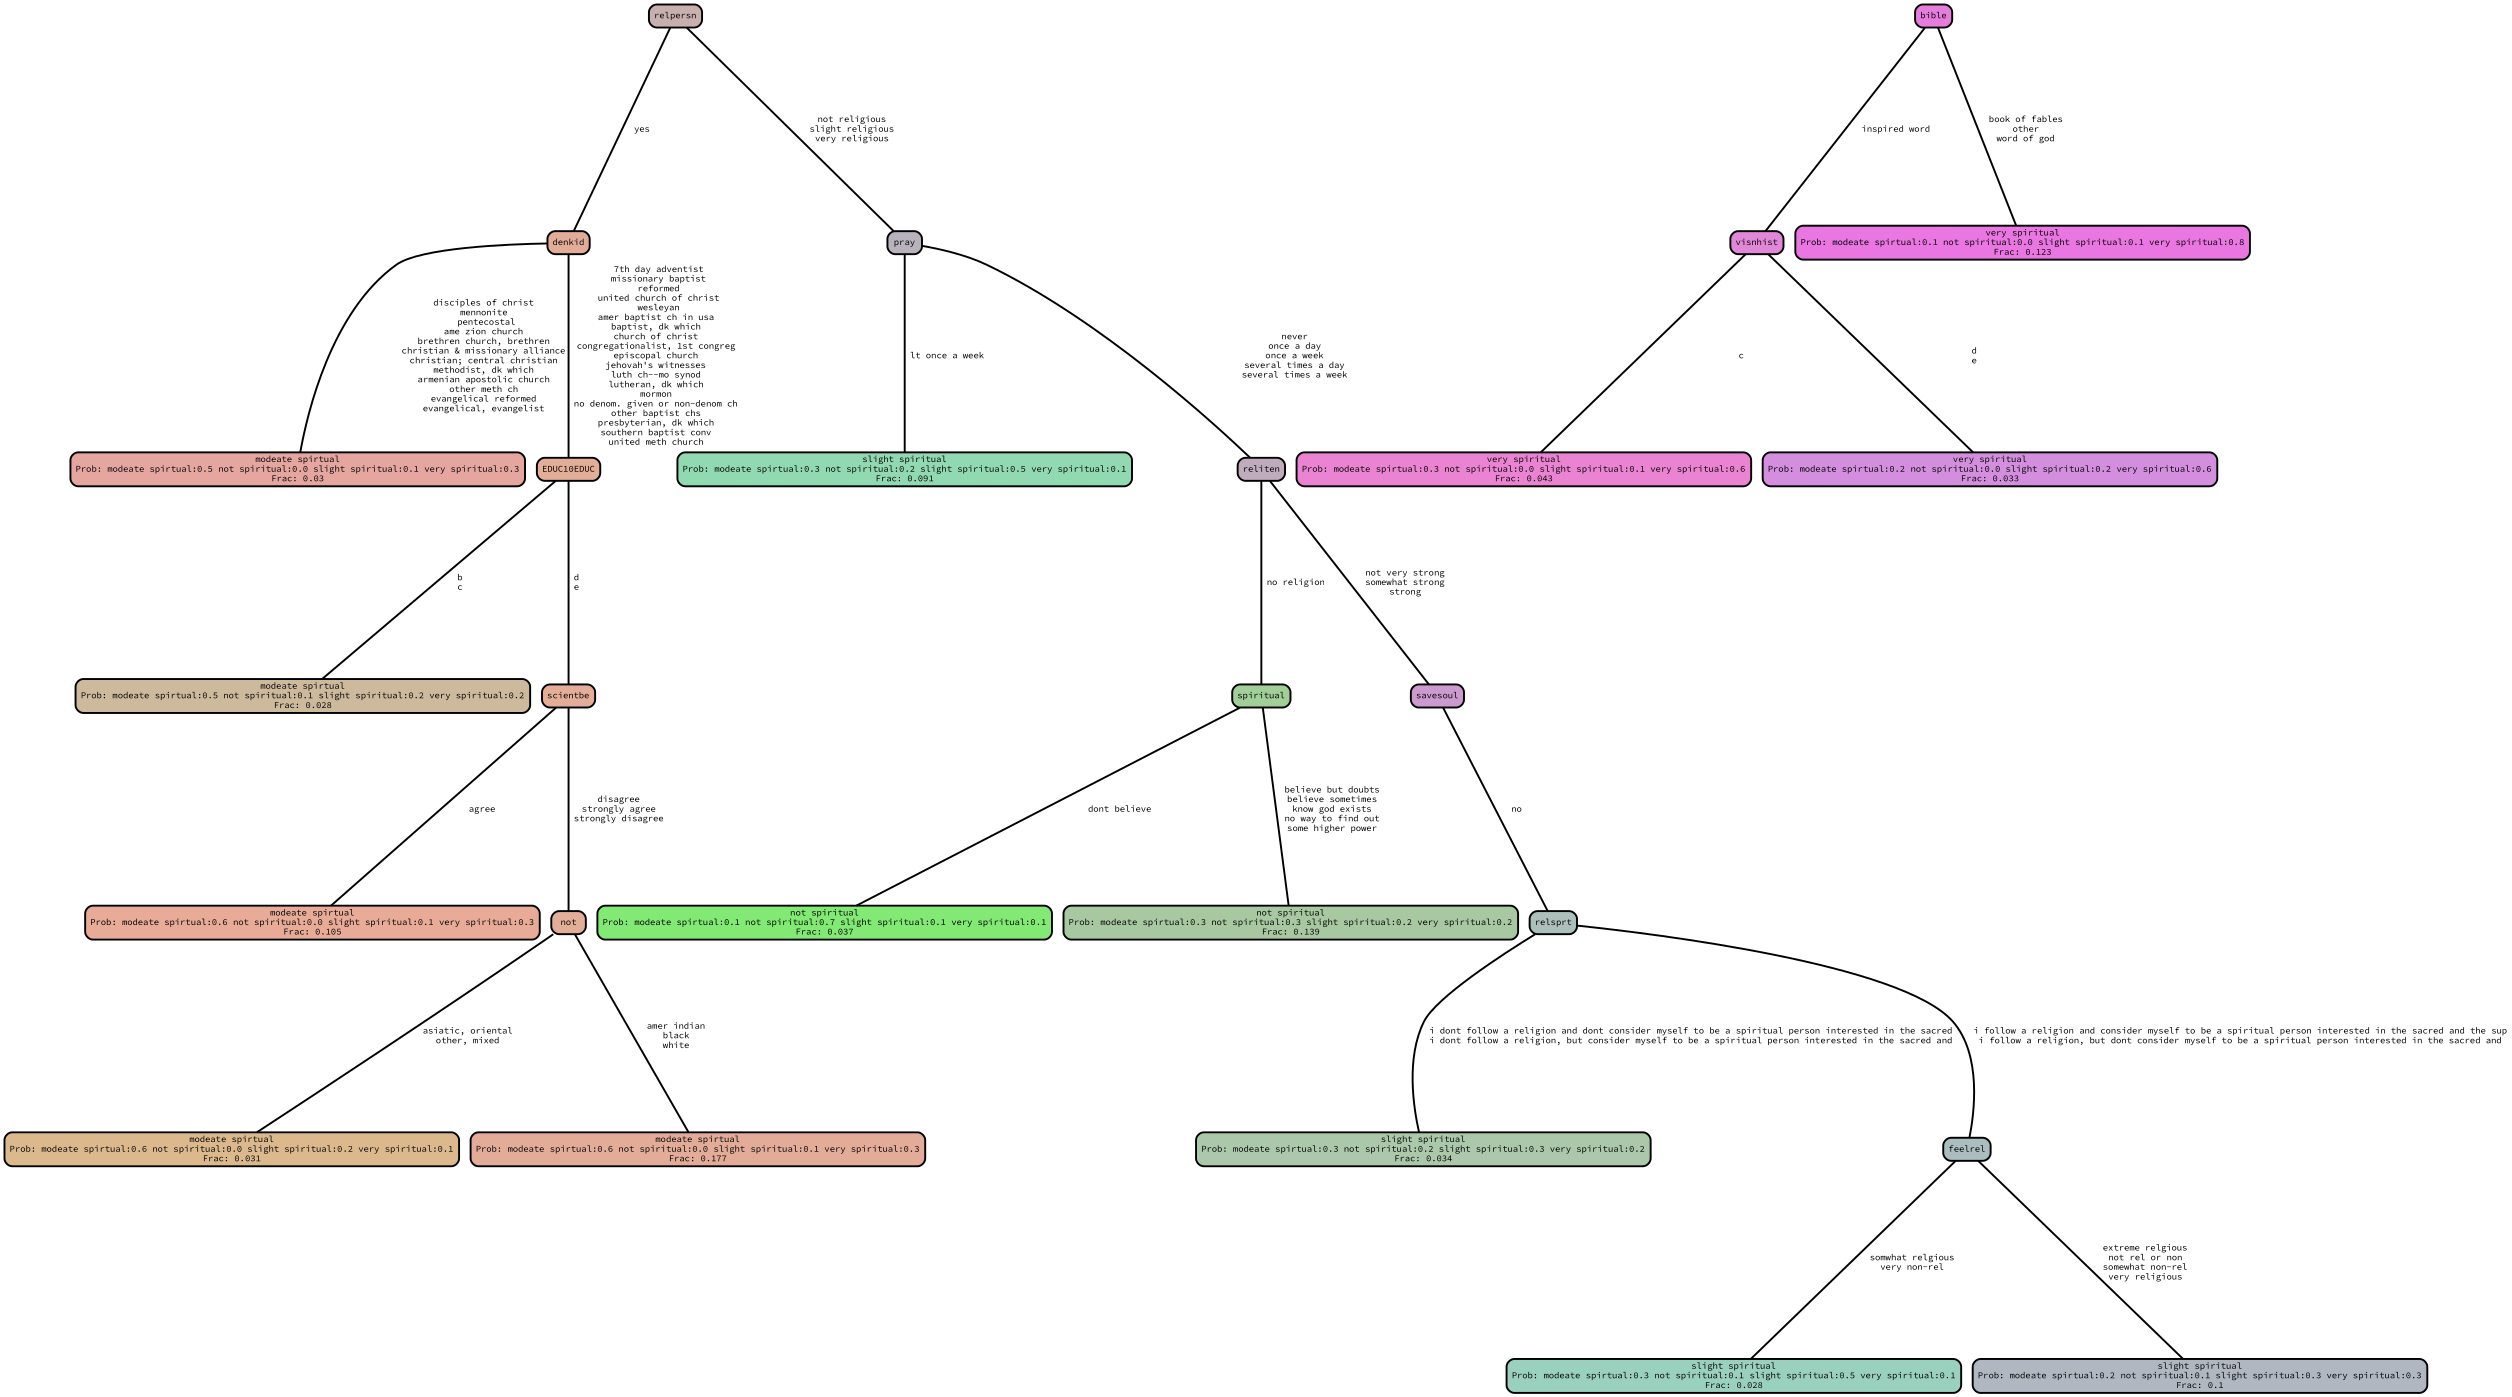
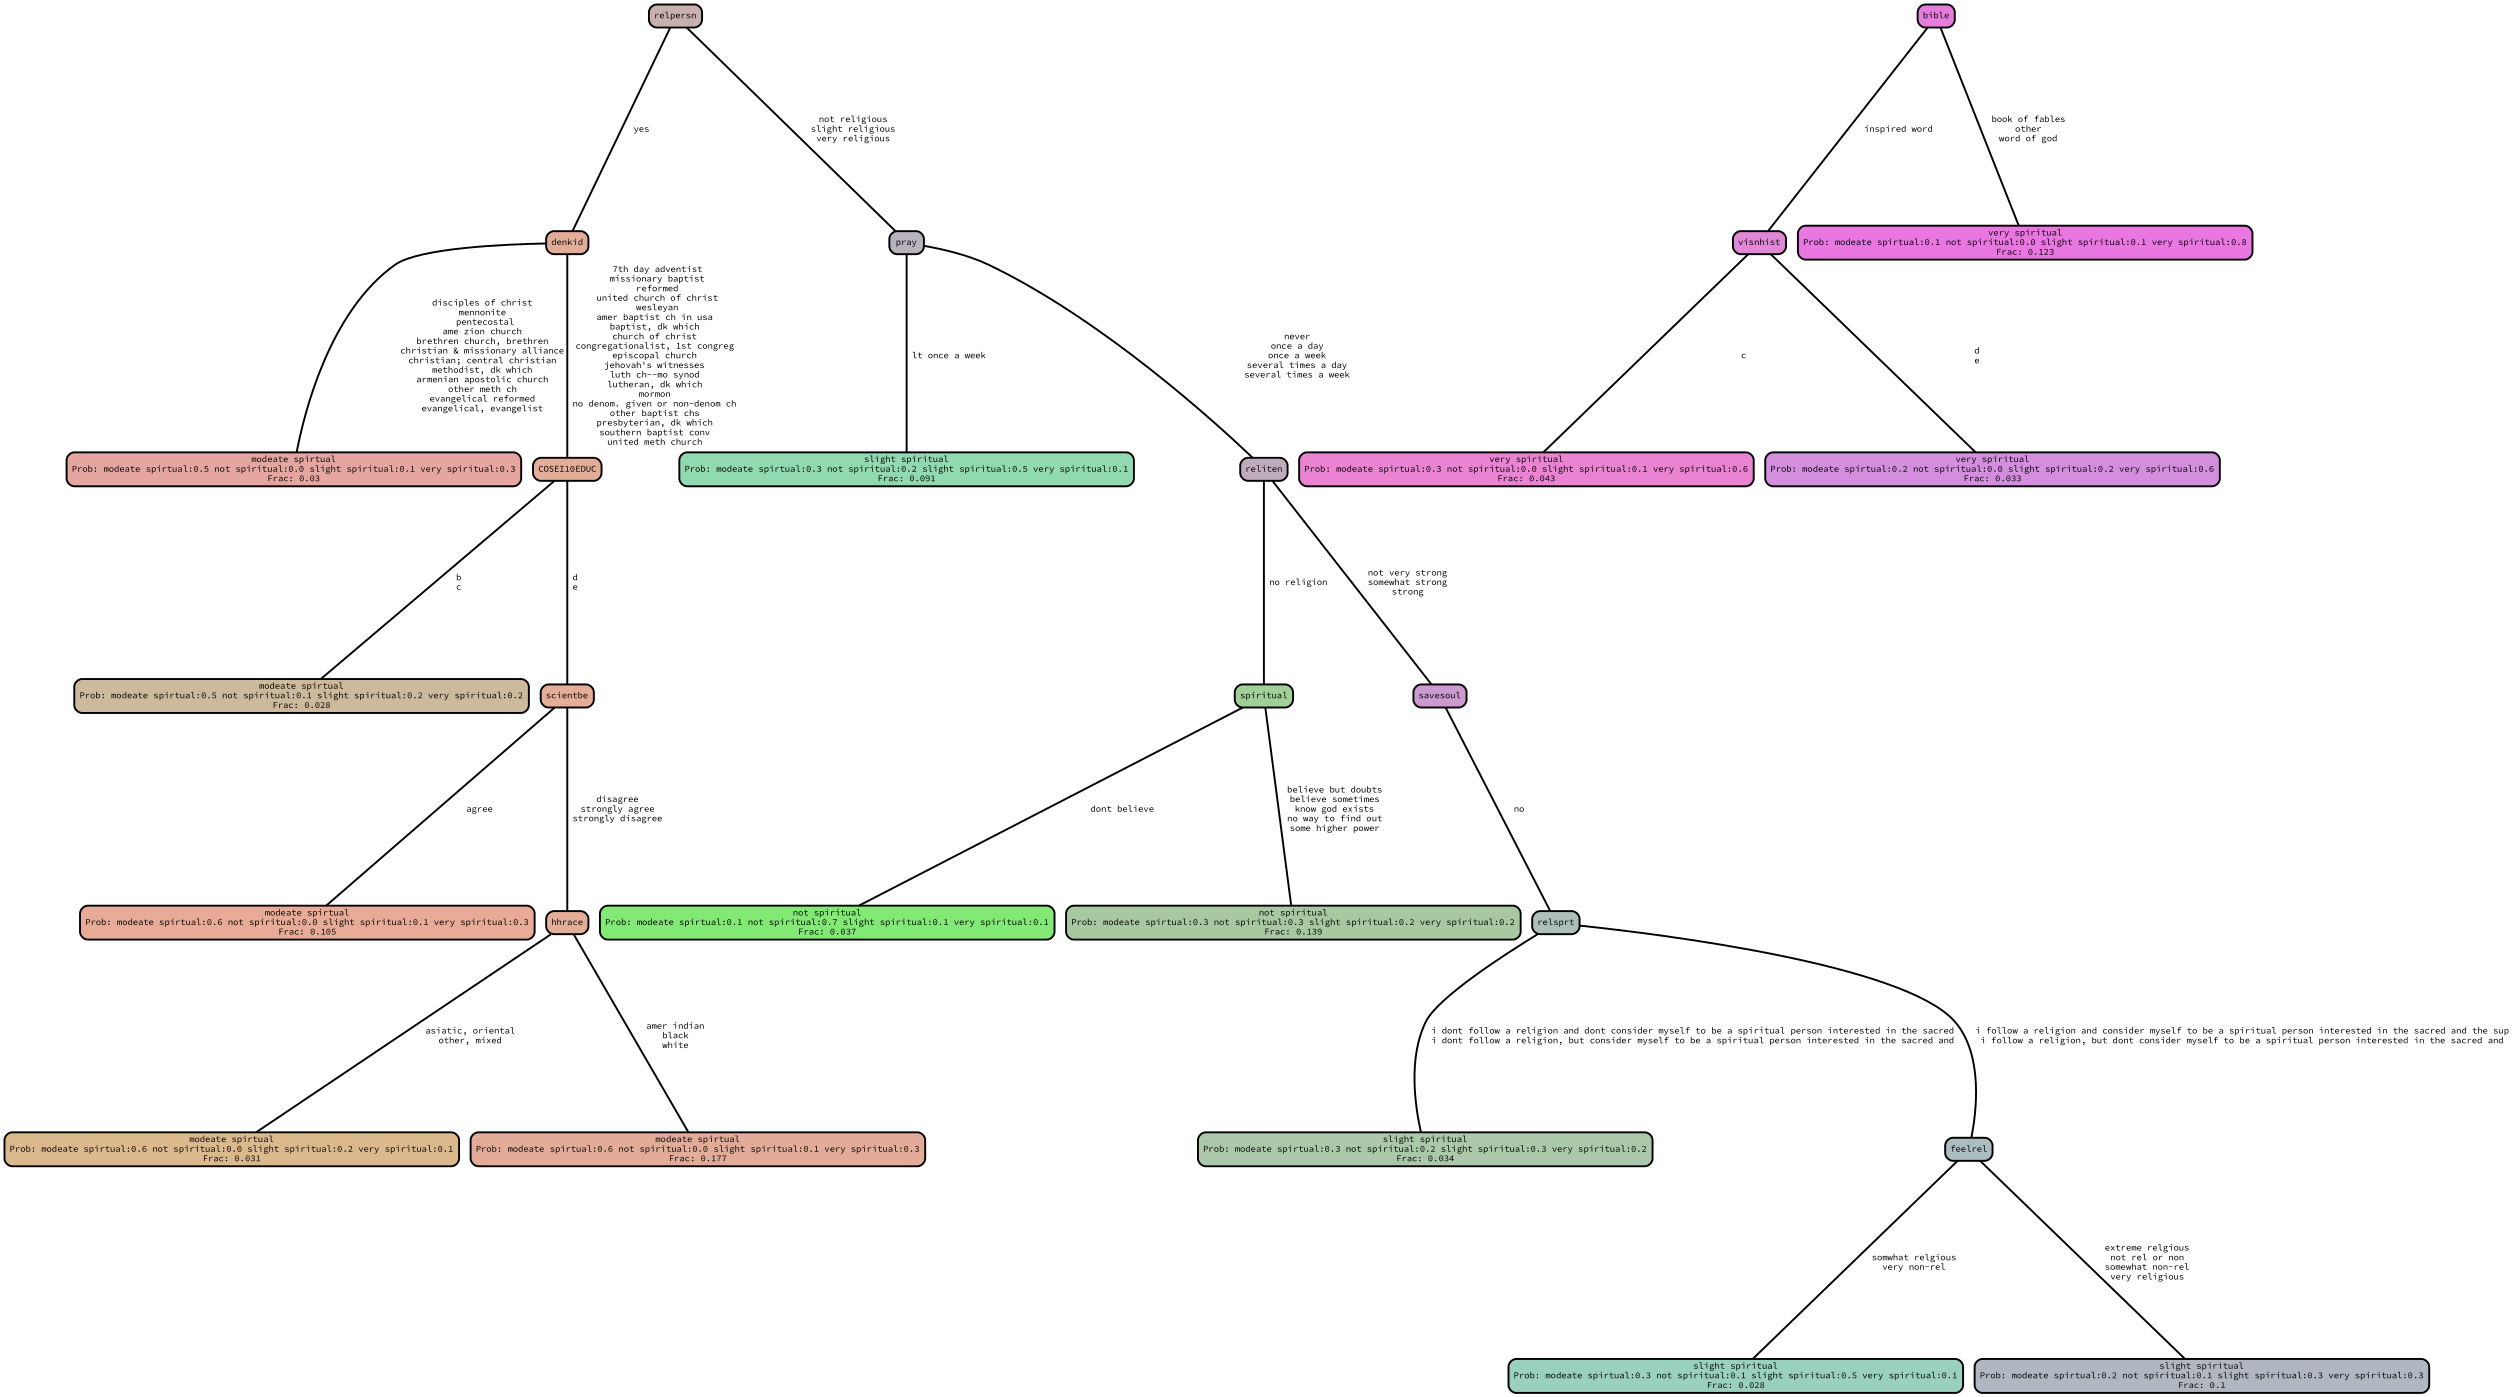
(569, 469) -> (567, 469)
(569, 923) -> (567, 923)
